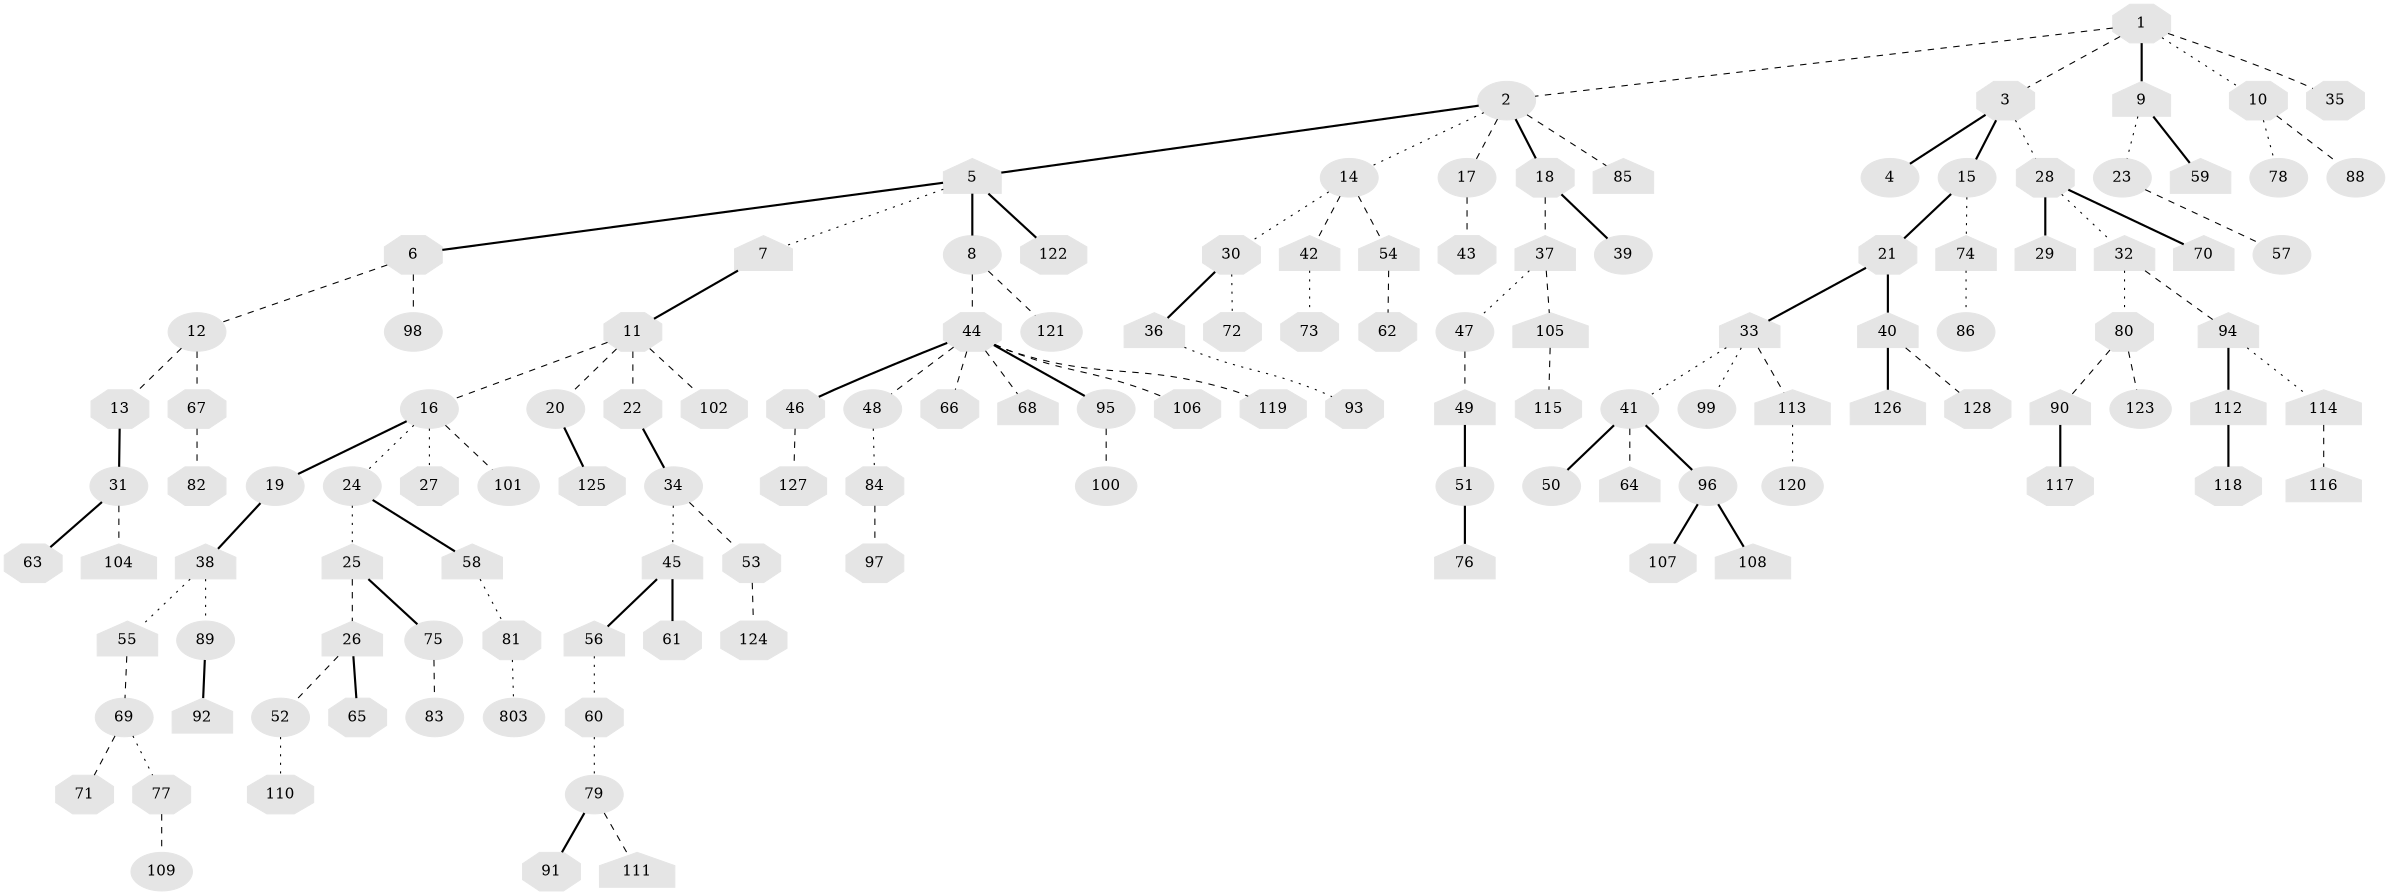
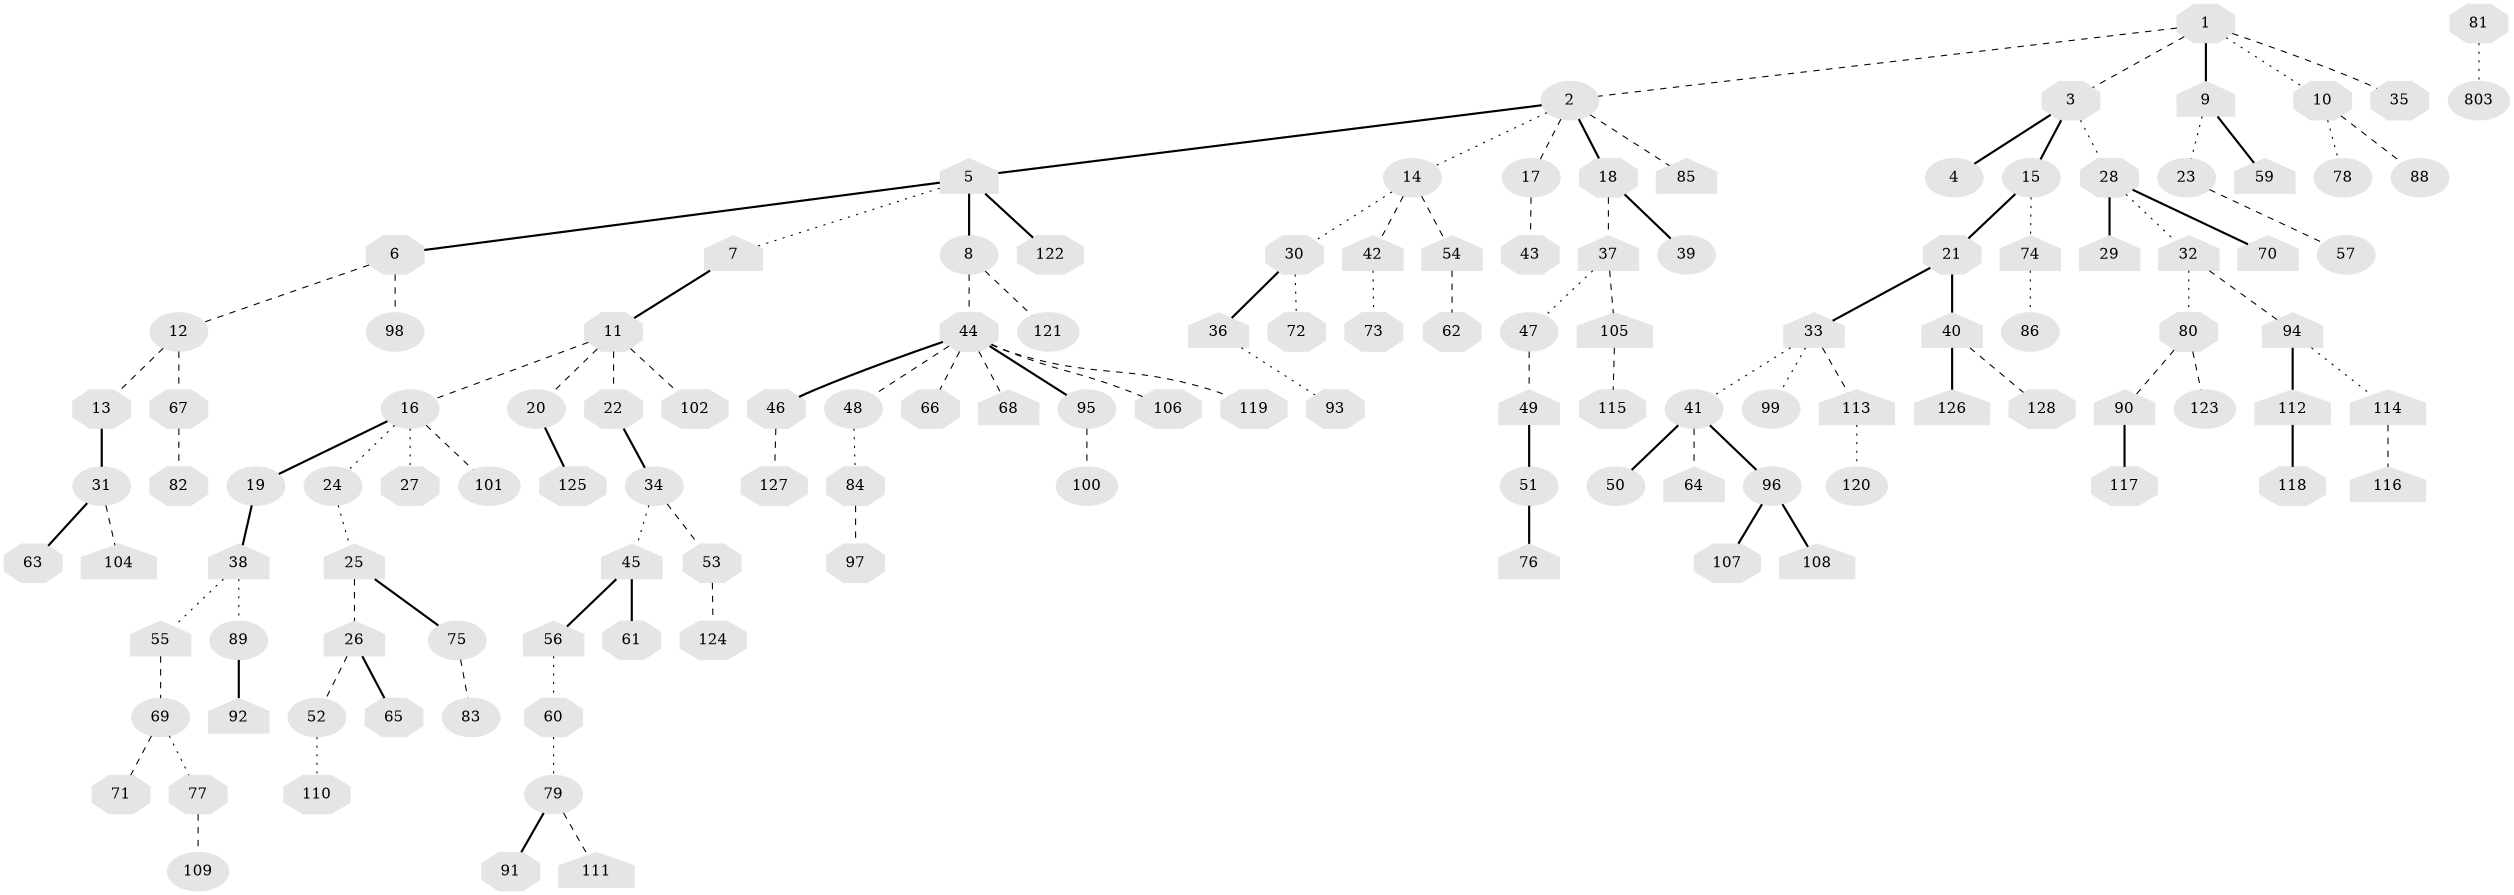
(472, 563) -> none
